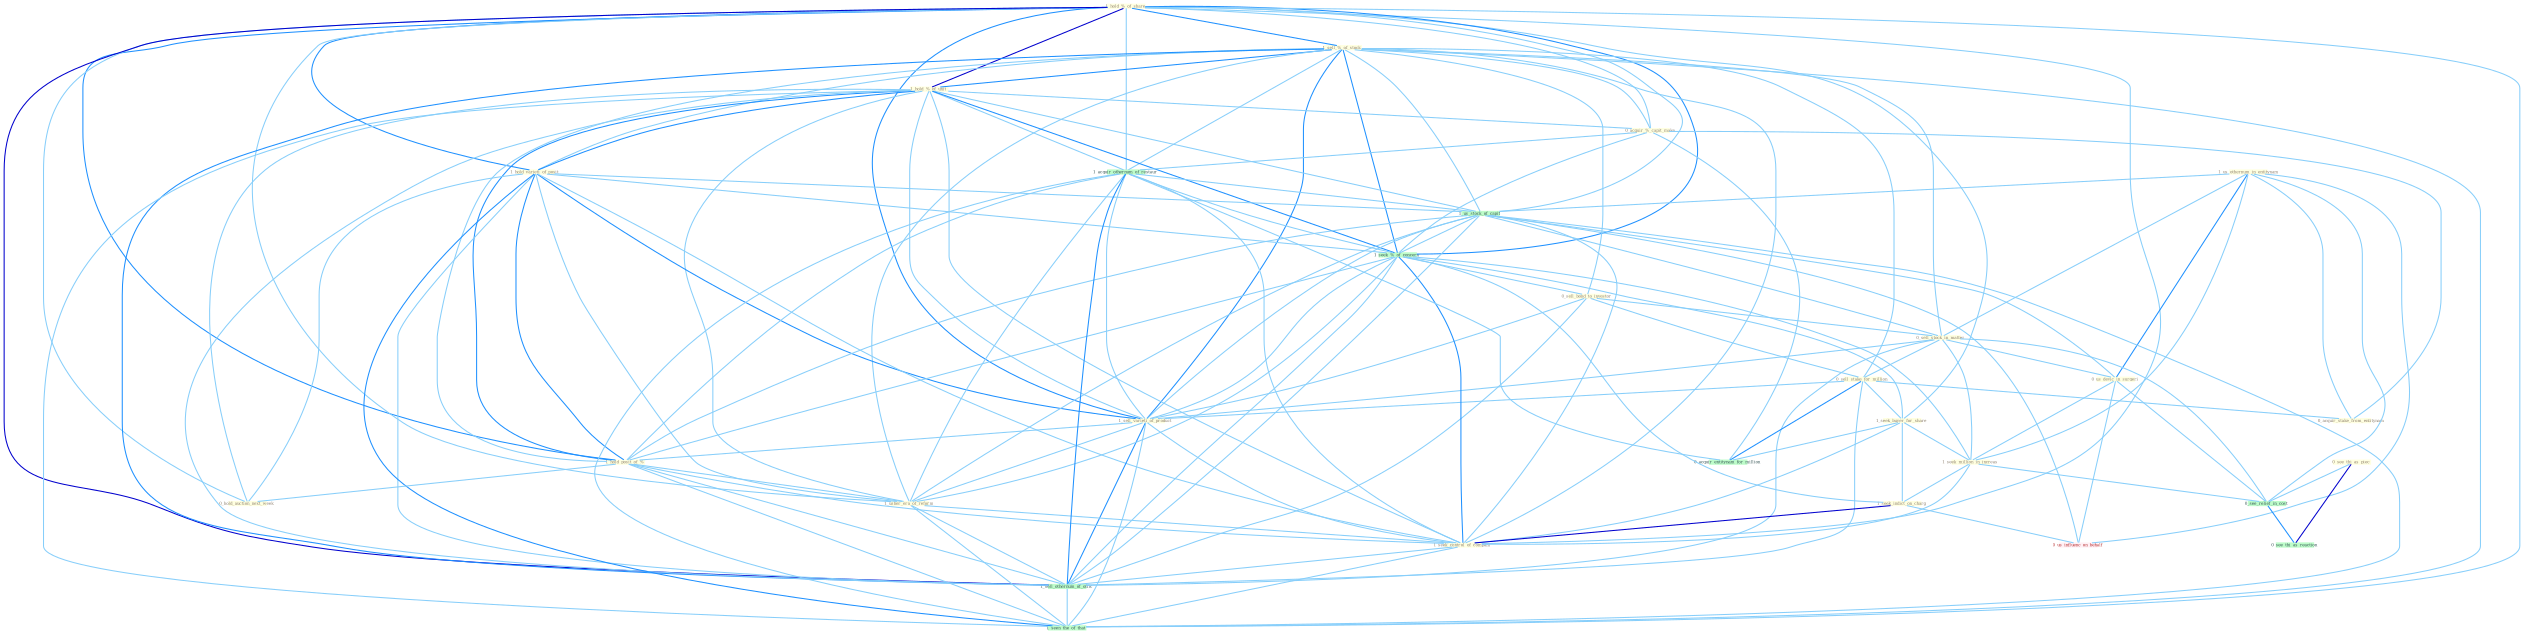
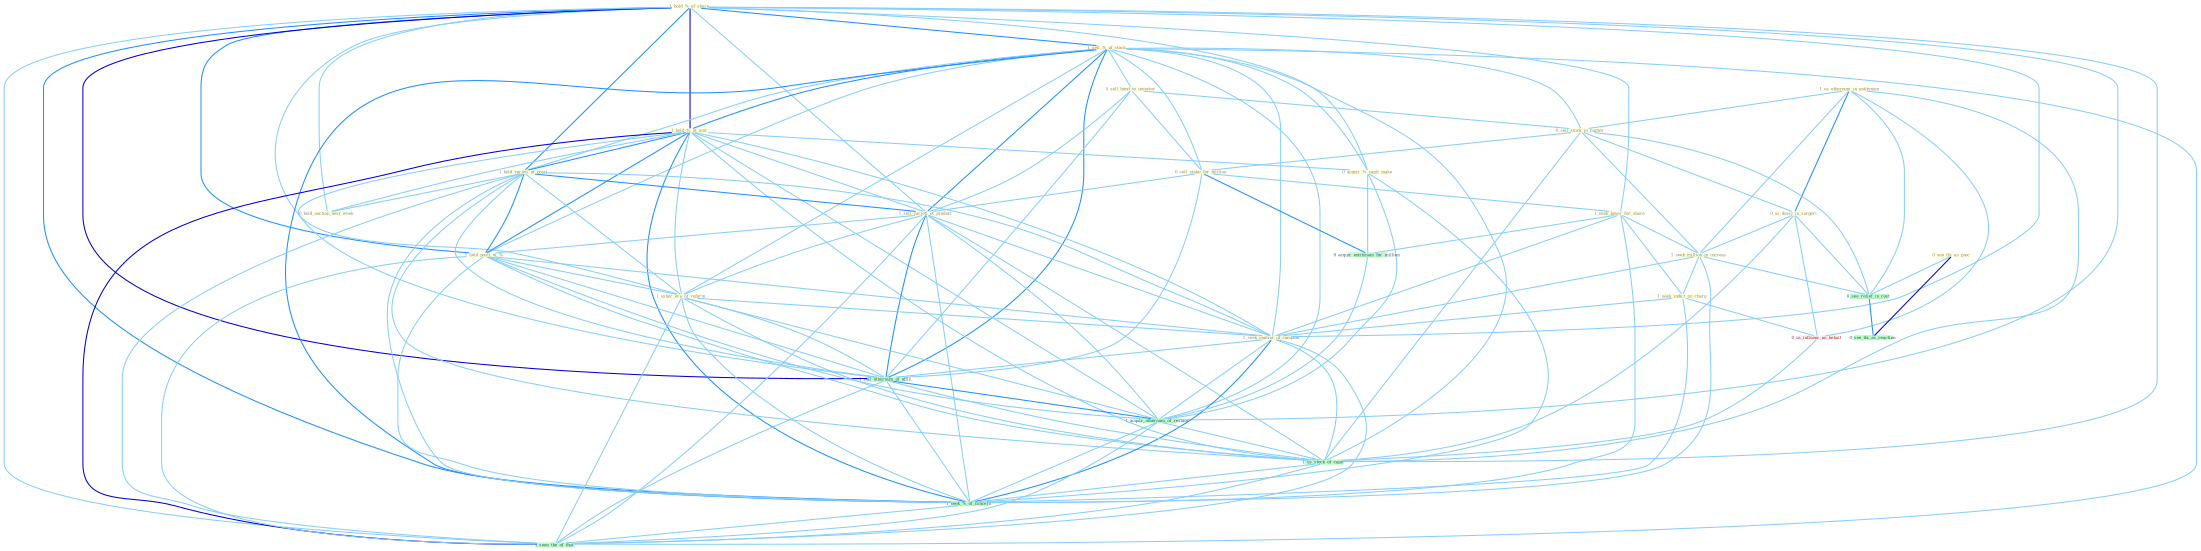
(885, 225) -> (802, 105)
(1519, 281) -> (763, 524)
(1546, 382) -> none
(44, 420) -> (107, 285)
(2352, 421) -> none
(437, 483) -> none
(1683, 524) -> (1477, 317)
(533, 542) -> (122, 409)
(1615, 557) -> none
